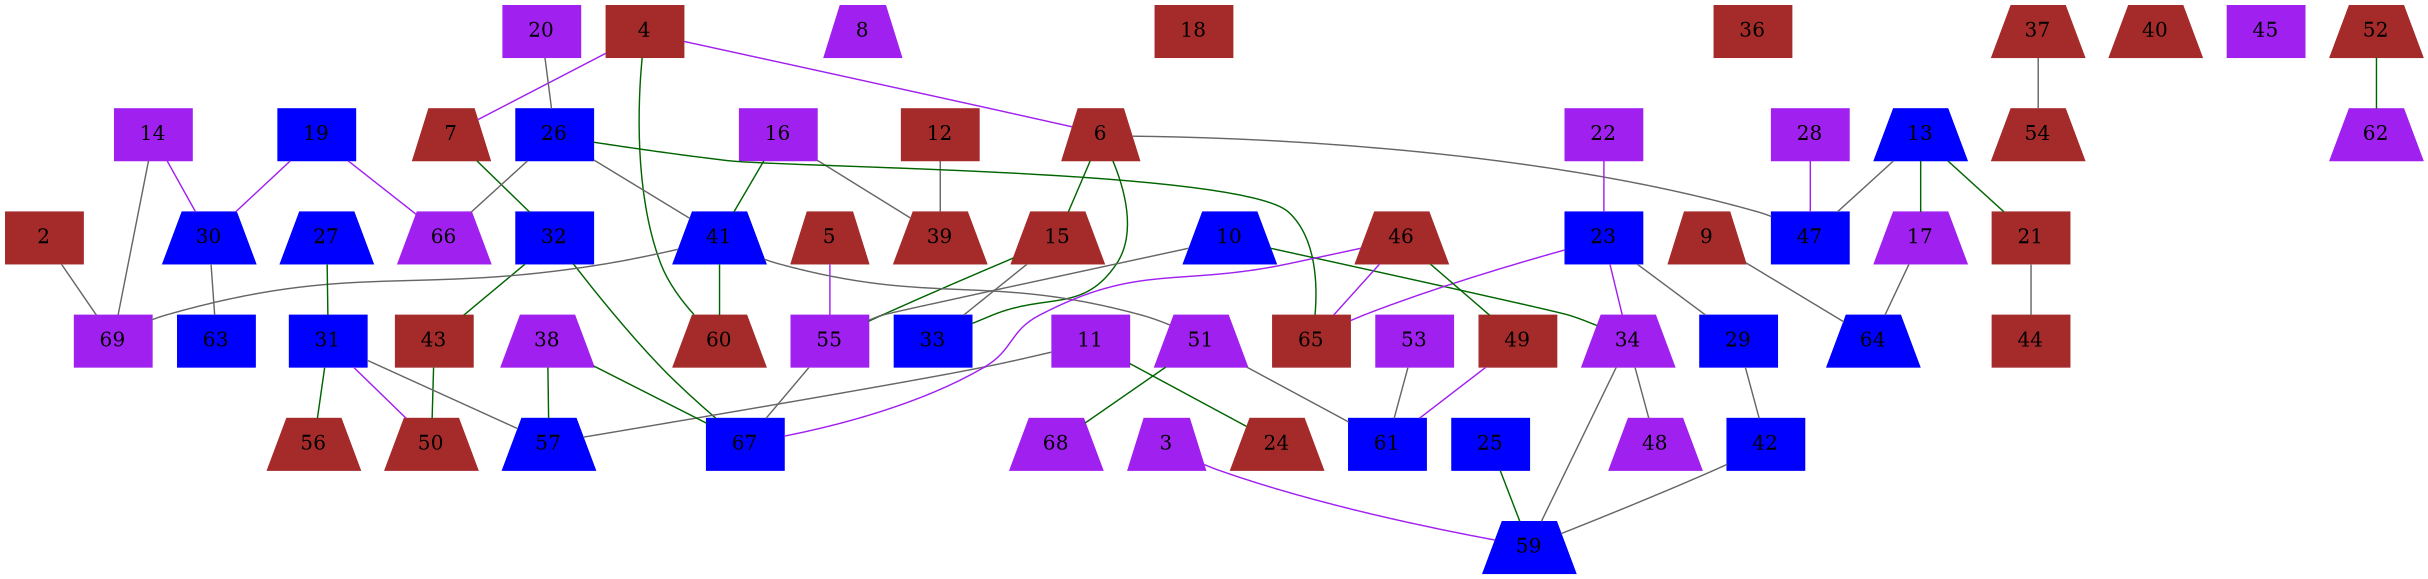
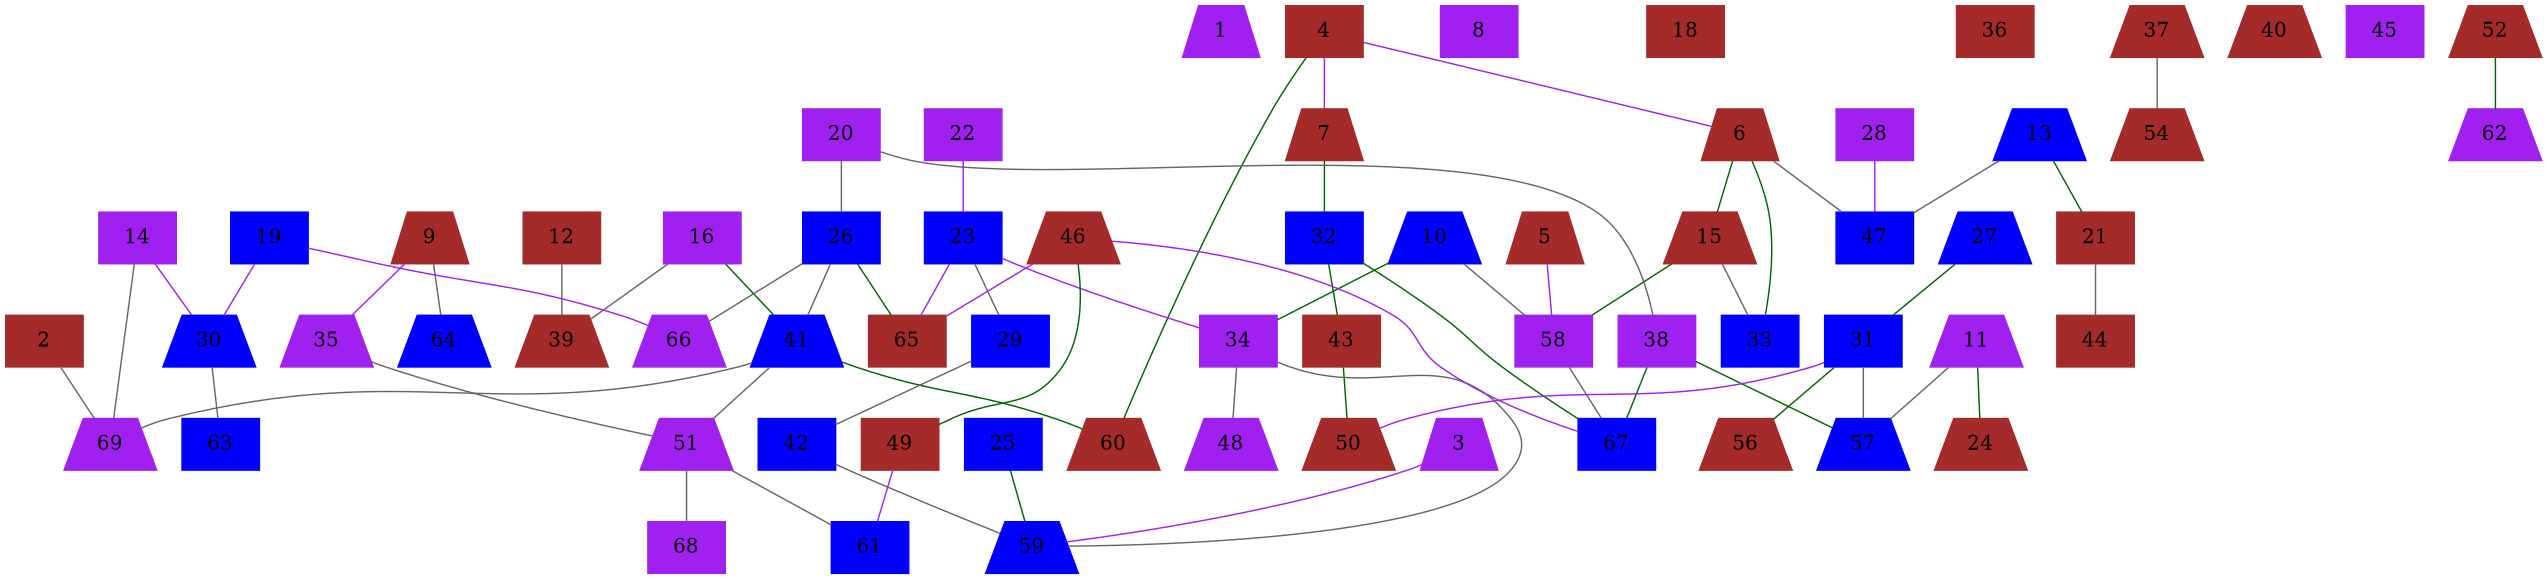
(863, 32) -> (1479, 32)
none -> (1221, 32)
none -> (1301, 166)
(1921, 238) -> none
(113, 341) -> (110, 444)
none -> (327, 341)
(548, 341) -> (1657, 341)
(830, 341) -> (1554, 341)
(1091, 341) -> (1977, 341)
(1415, 341) -> none
(1628, 341) -> (1238, 341)
(1125, 395) -> (687, 496)
(1056, 444) -> (687, 548)
